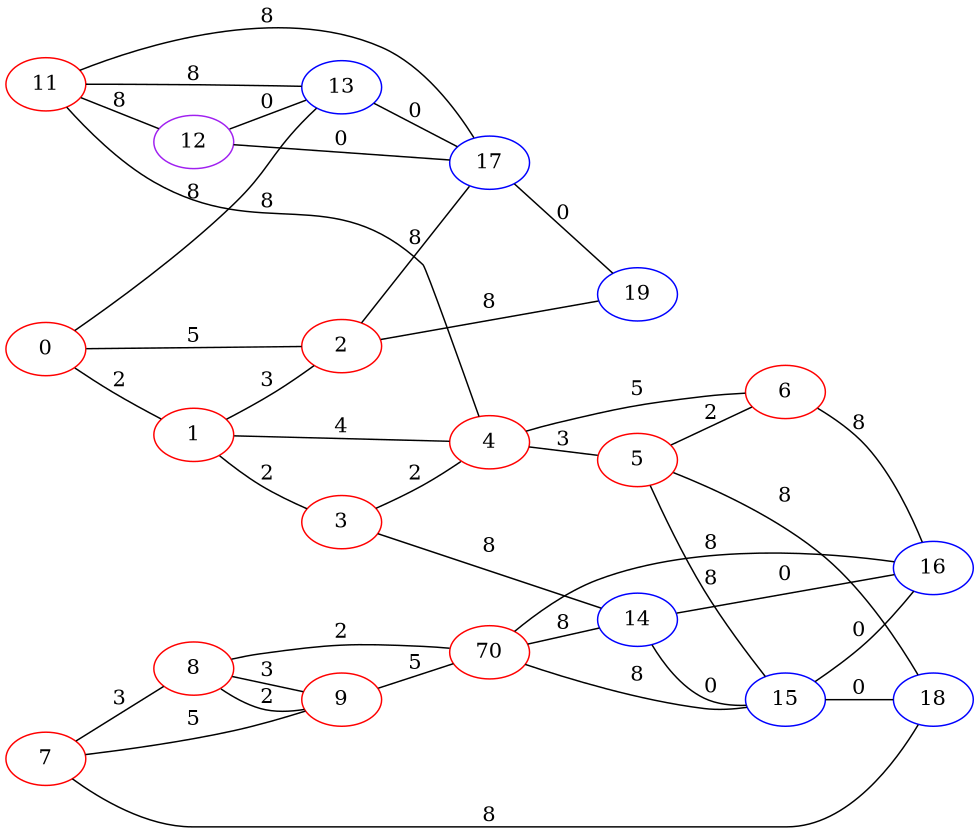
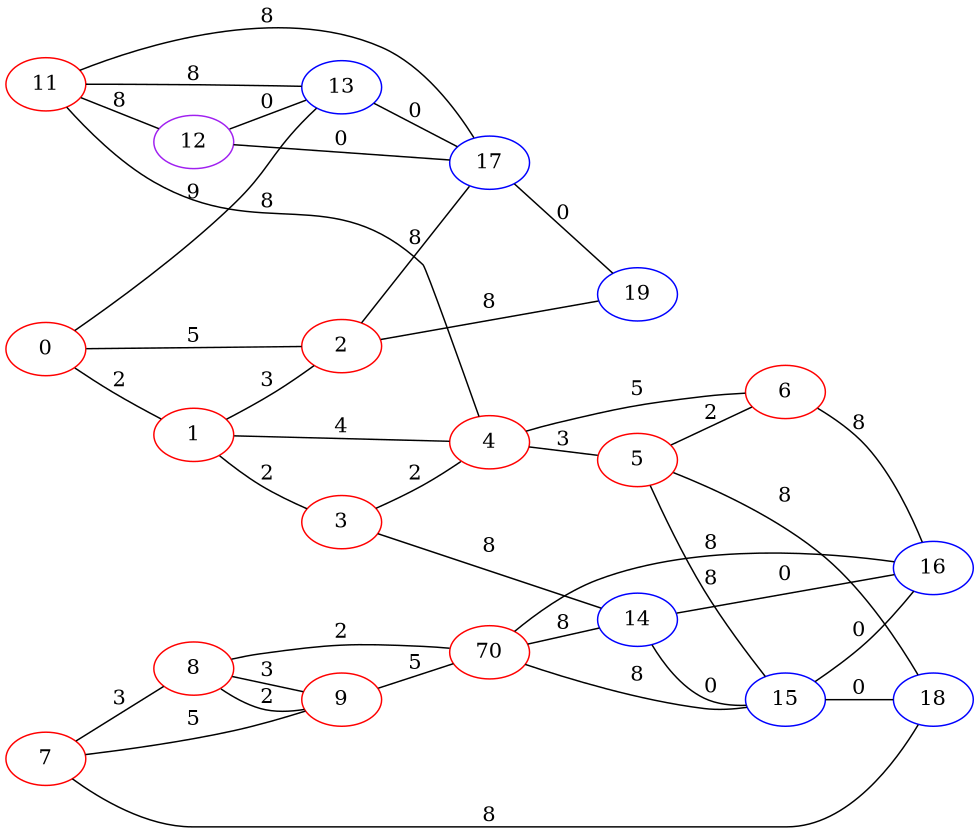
(194, 193) -> (194, 193)
